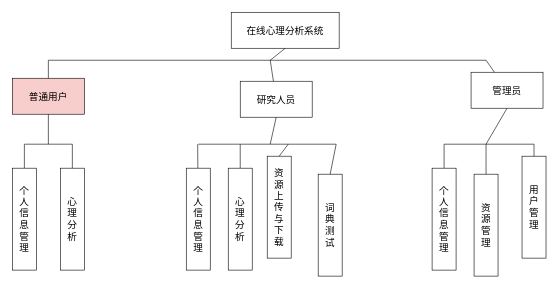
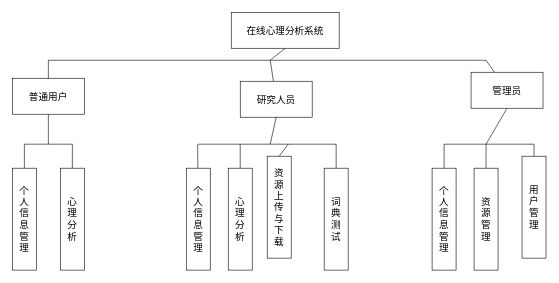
(48, 96) -> (48, 96)
(330, 225) -> (336, 219)
(486, 225) -> (486, 219)
